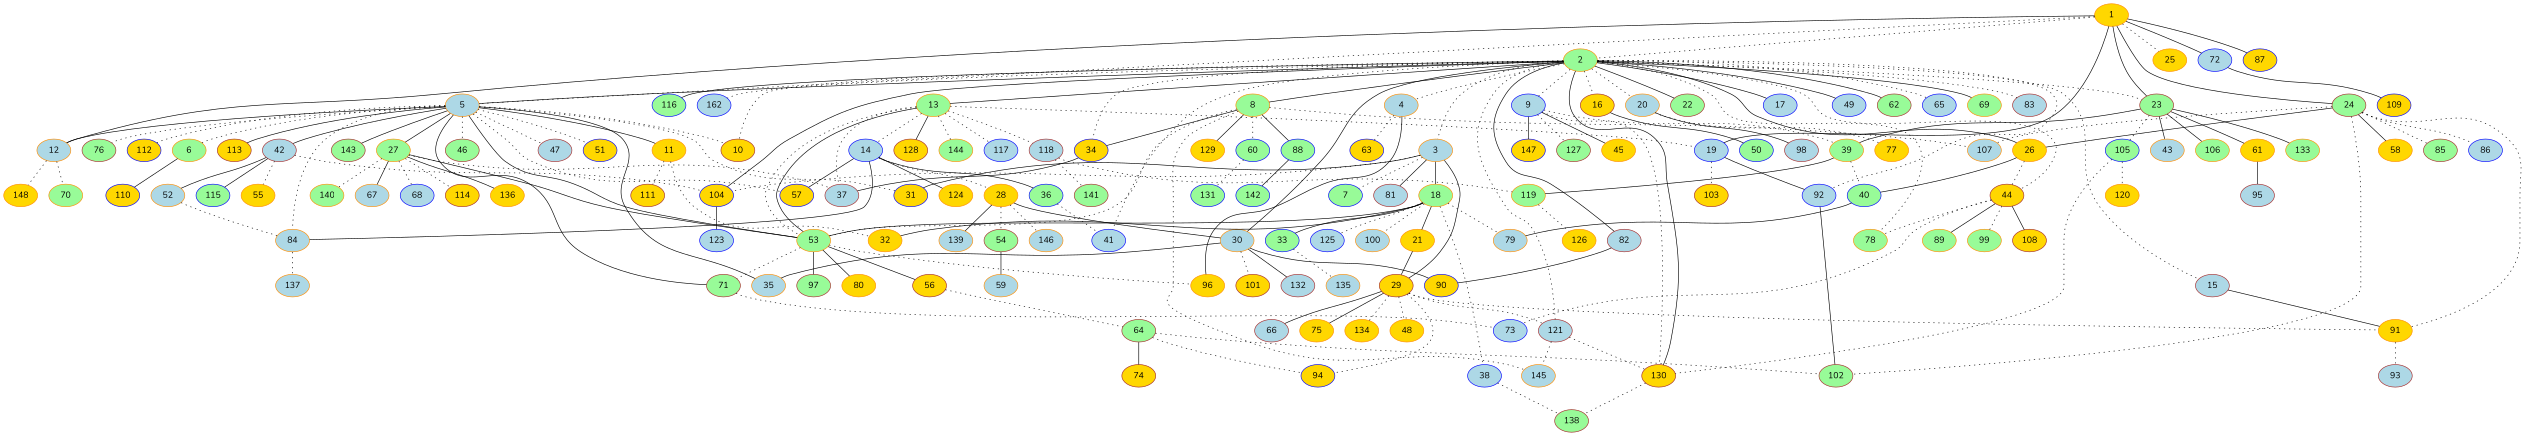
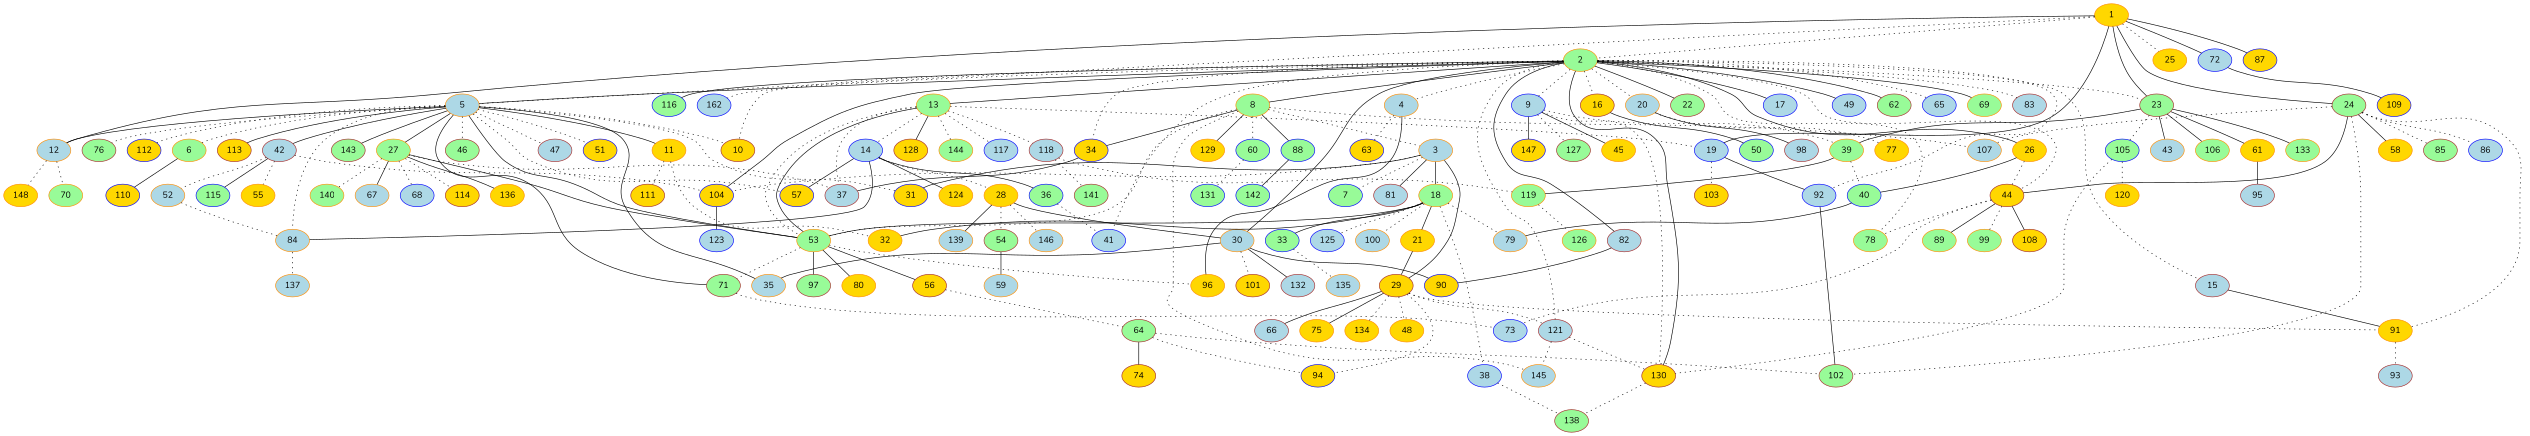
(1468, 89) -> (1340, 127)
(2175, 129) -> (2201, 182)
(224, 173) -> (224, 173)
(1579, 241) -> (1579, 241)
